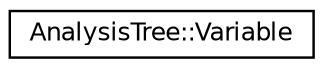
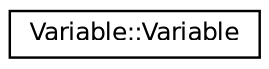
(162, 34) -> (135, 34)
